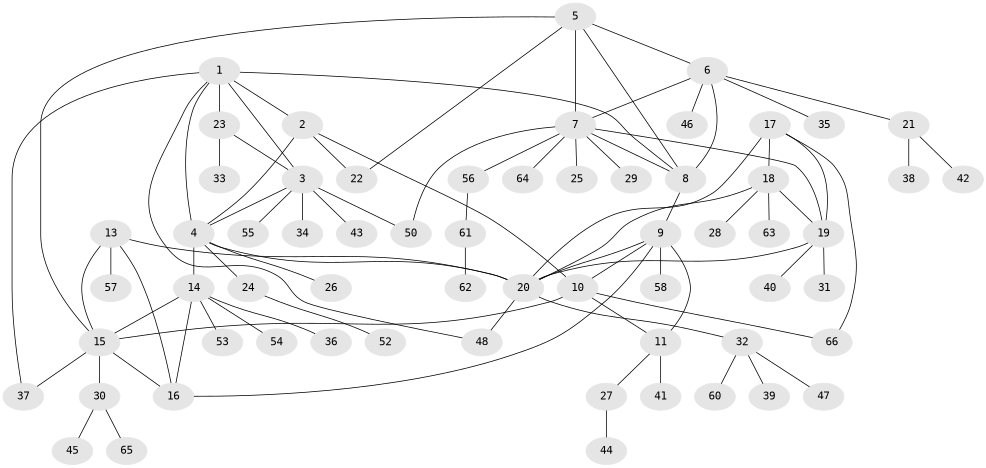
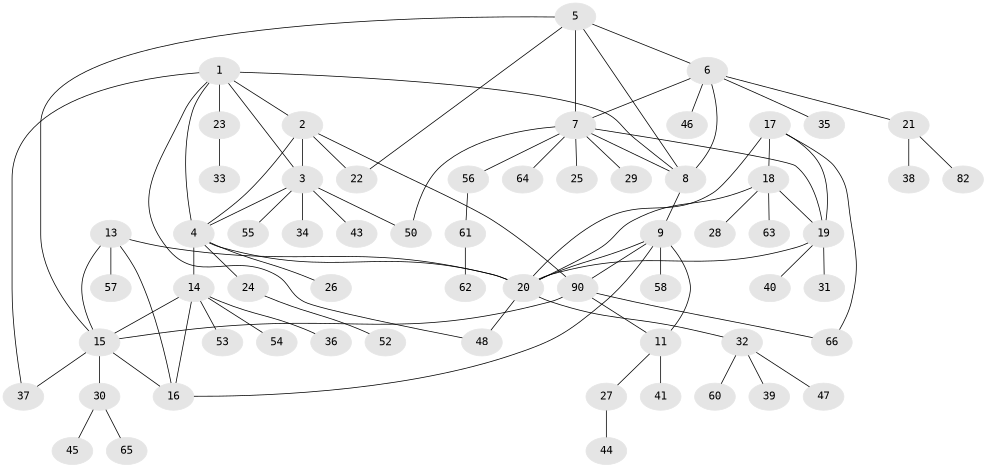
(261, 152) -> (302, 152)
(963, 179) -> (963, 179)
(578, 288) -> (578, 288)
